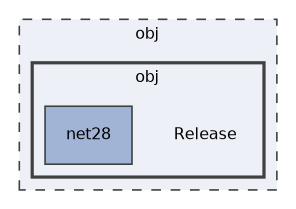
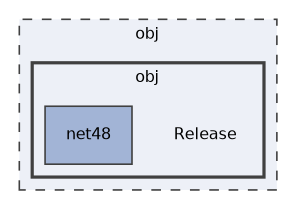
(89, 135) -> (89, 135)
